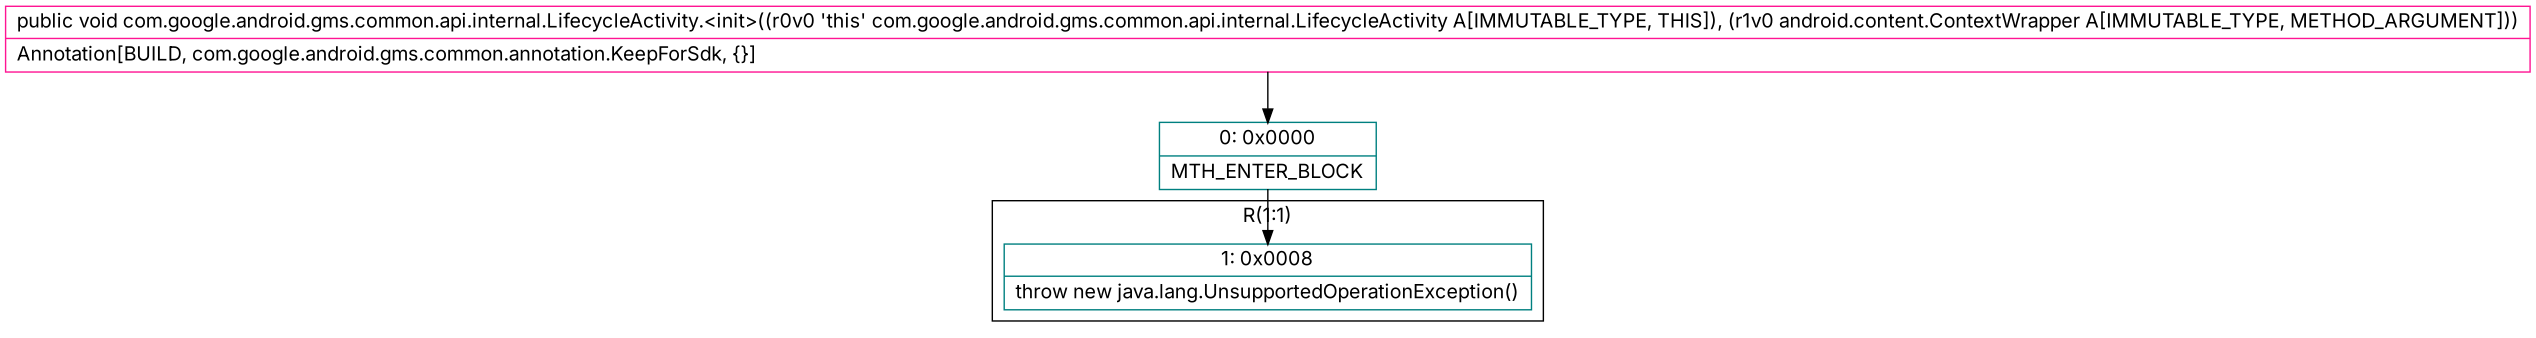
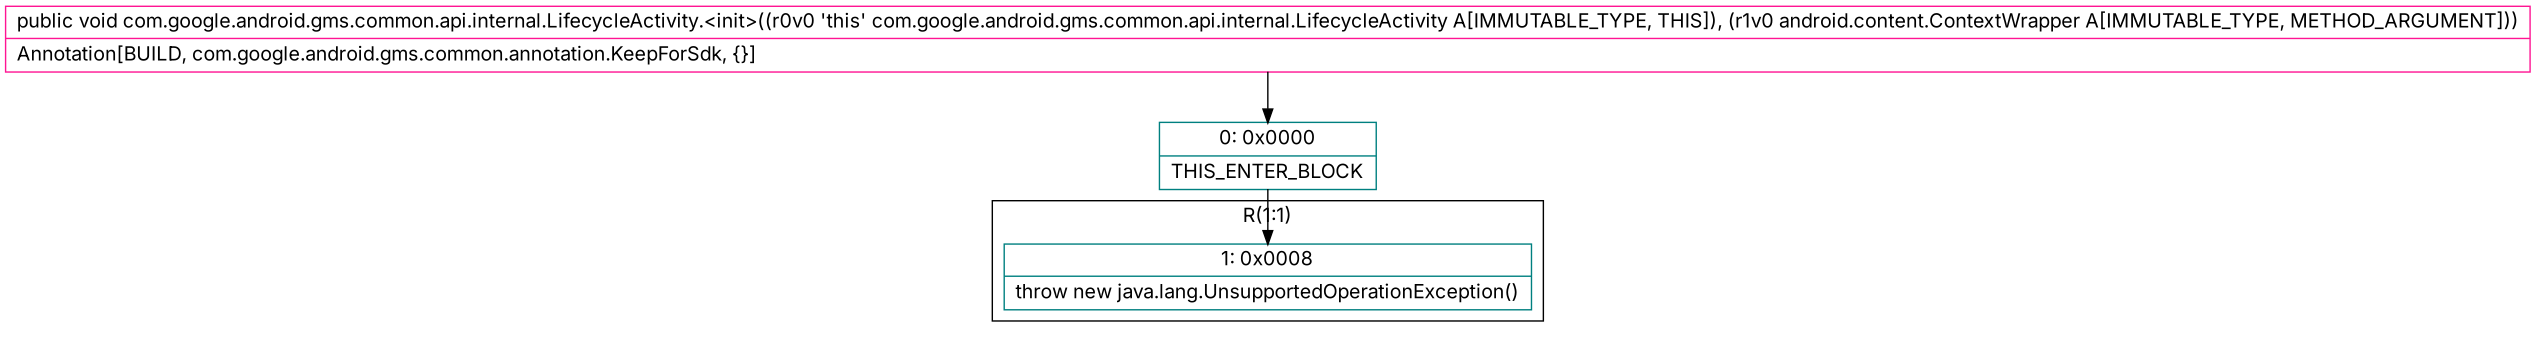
(1268, 172) -> (1268, 172)
